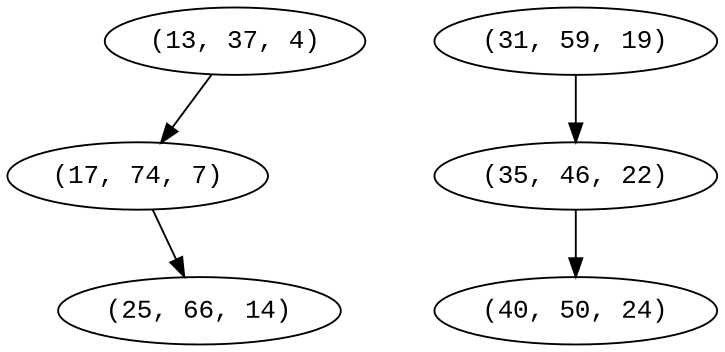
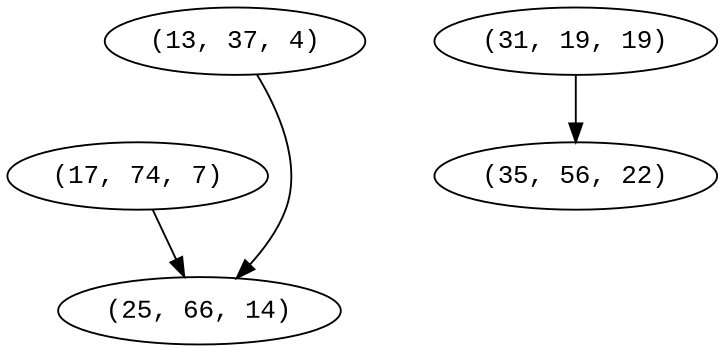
(576, 41) -> (576, 41)
(192, 101) -> (291, 172)
(576, 176) -> (576, 176)
(576, 311) -> none
